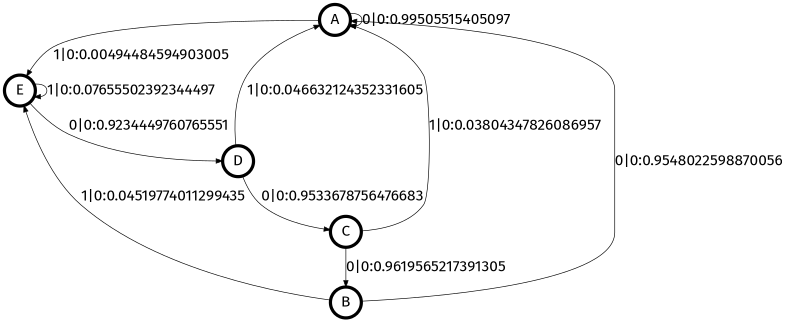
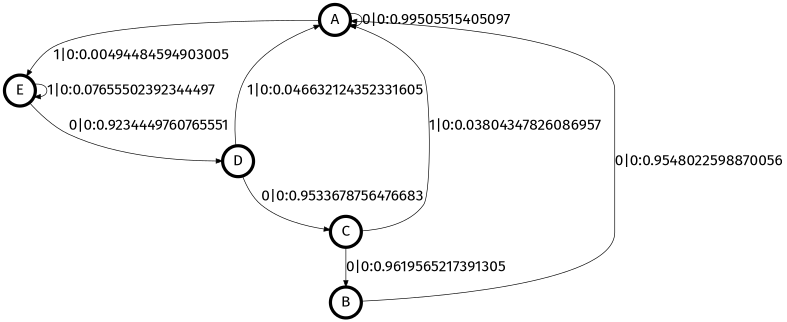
(149, 248) -> none
